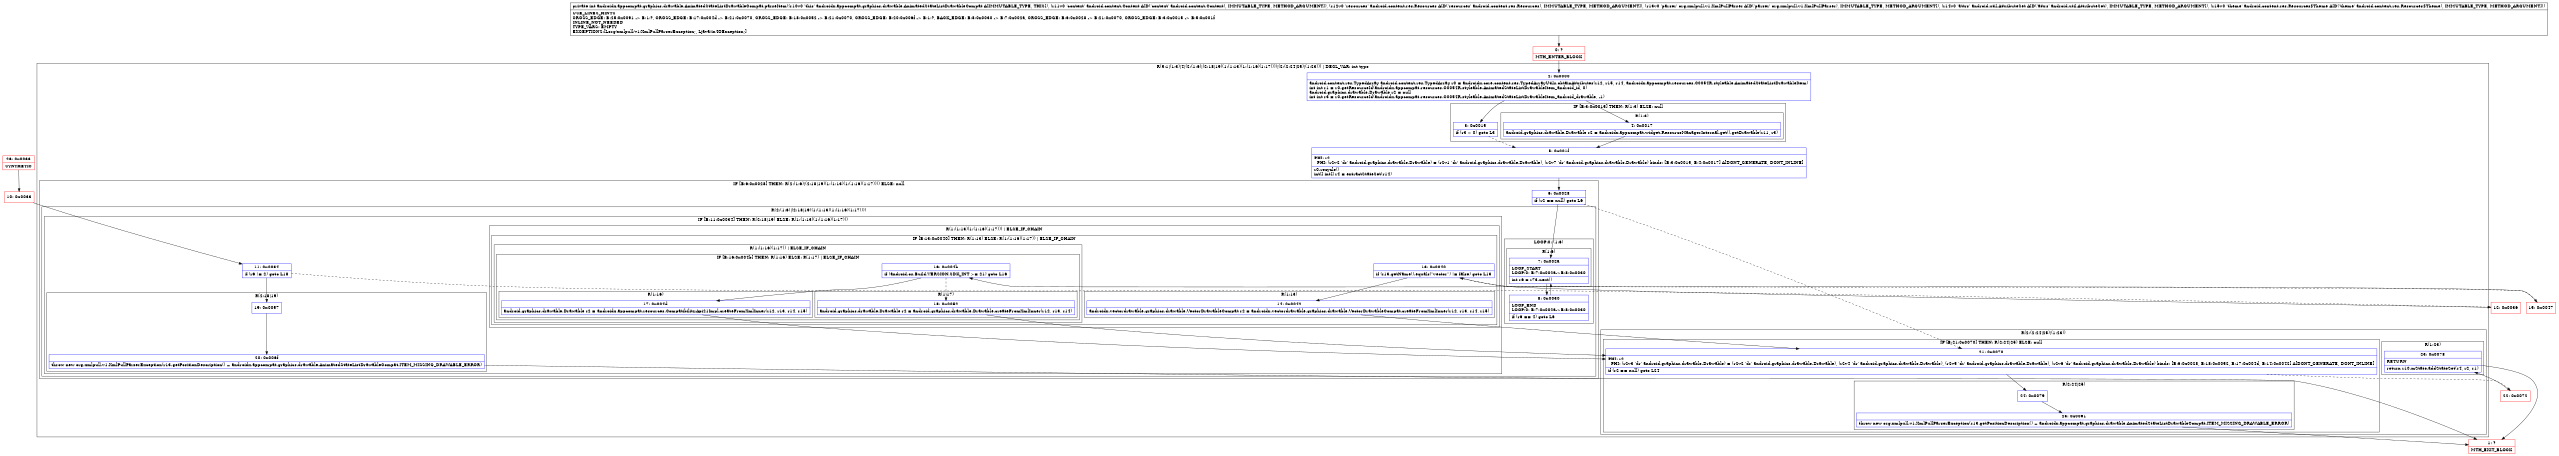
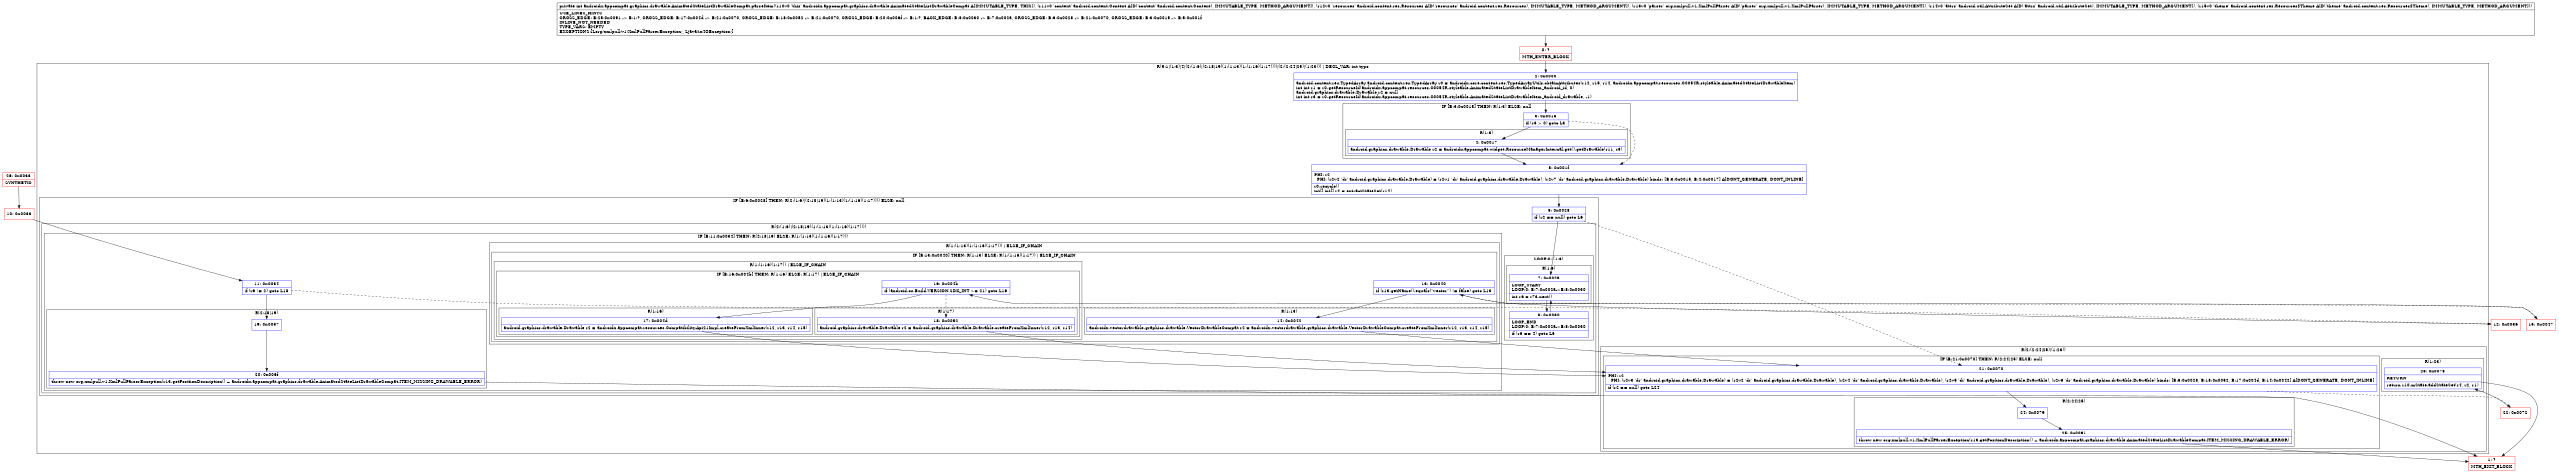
(1606, 111) -> (1518, 132)
